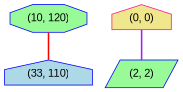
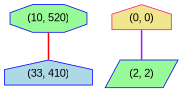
(49, 18) -> (49, 18)
(49, 74) -> (49, 74)
